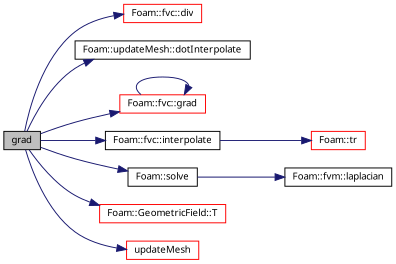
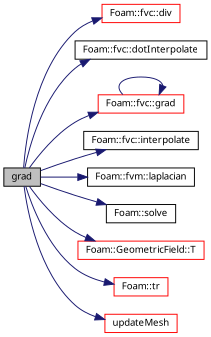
(163, 50) -> (141, 50)
(261, 141) -> (53, 245)
(236, 177) -> (59, 177)
